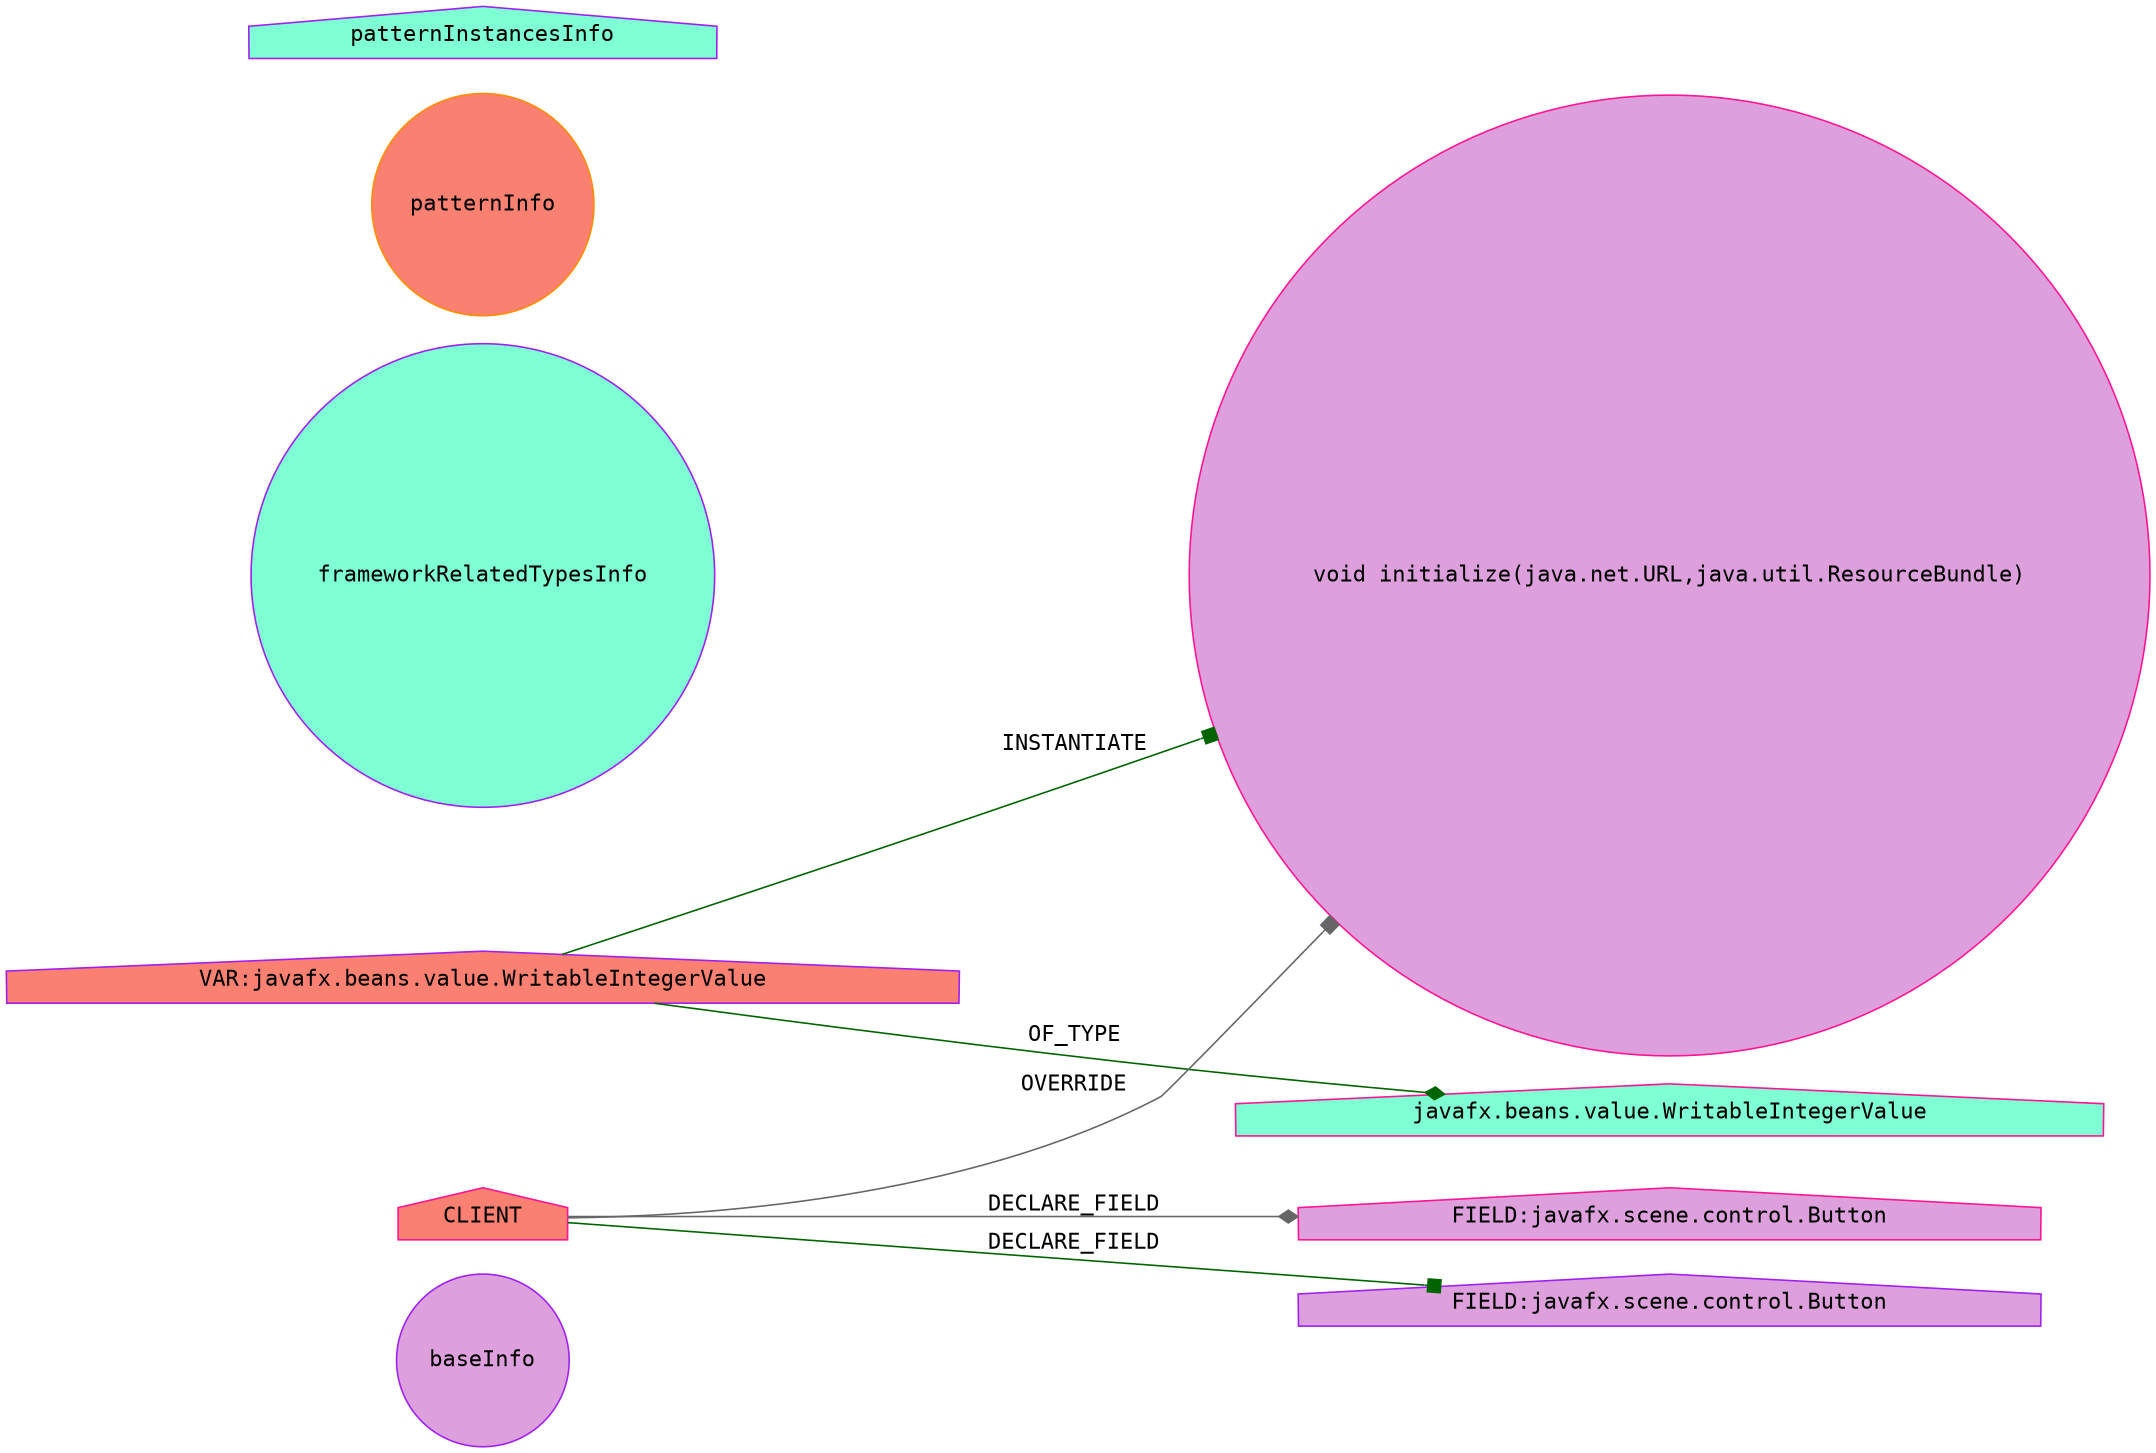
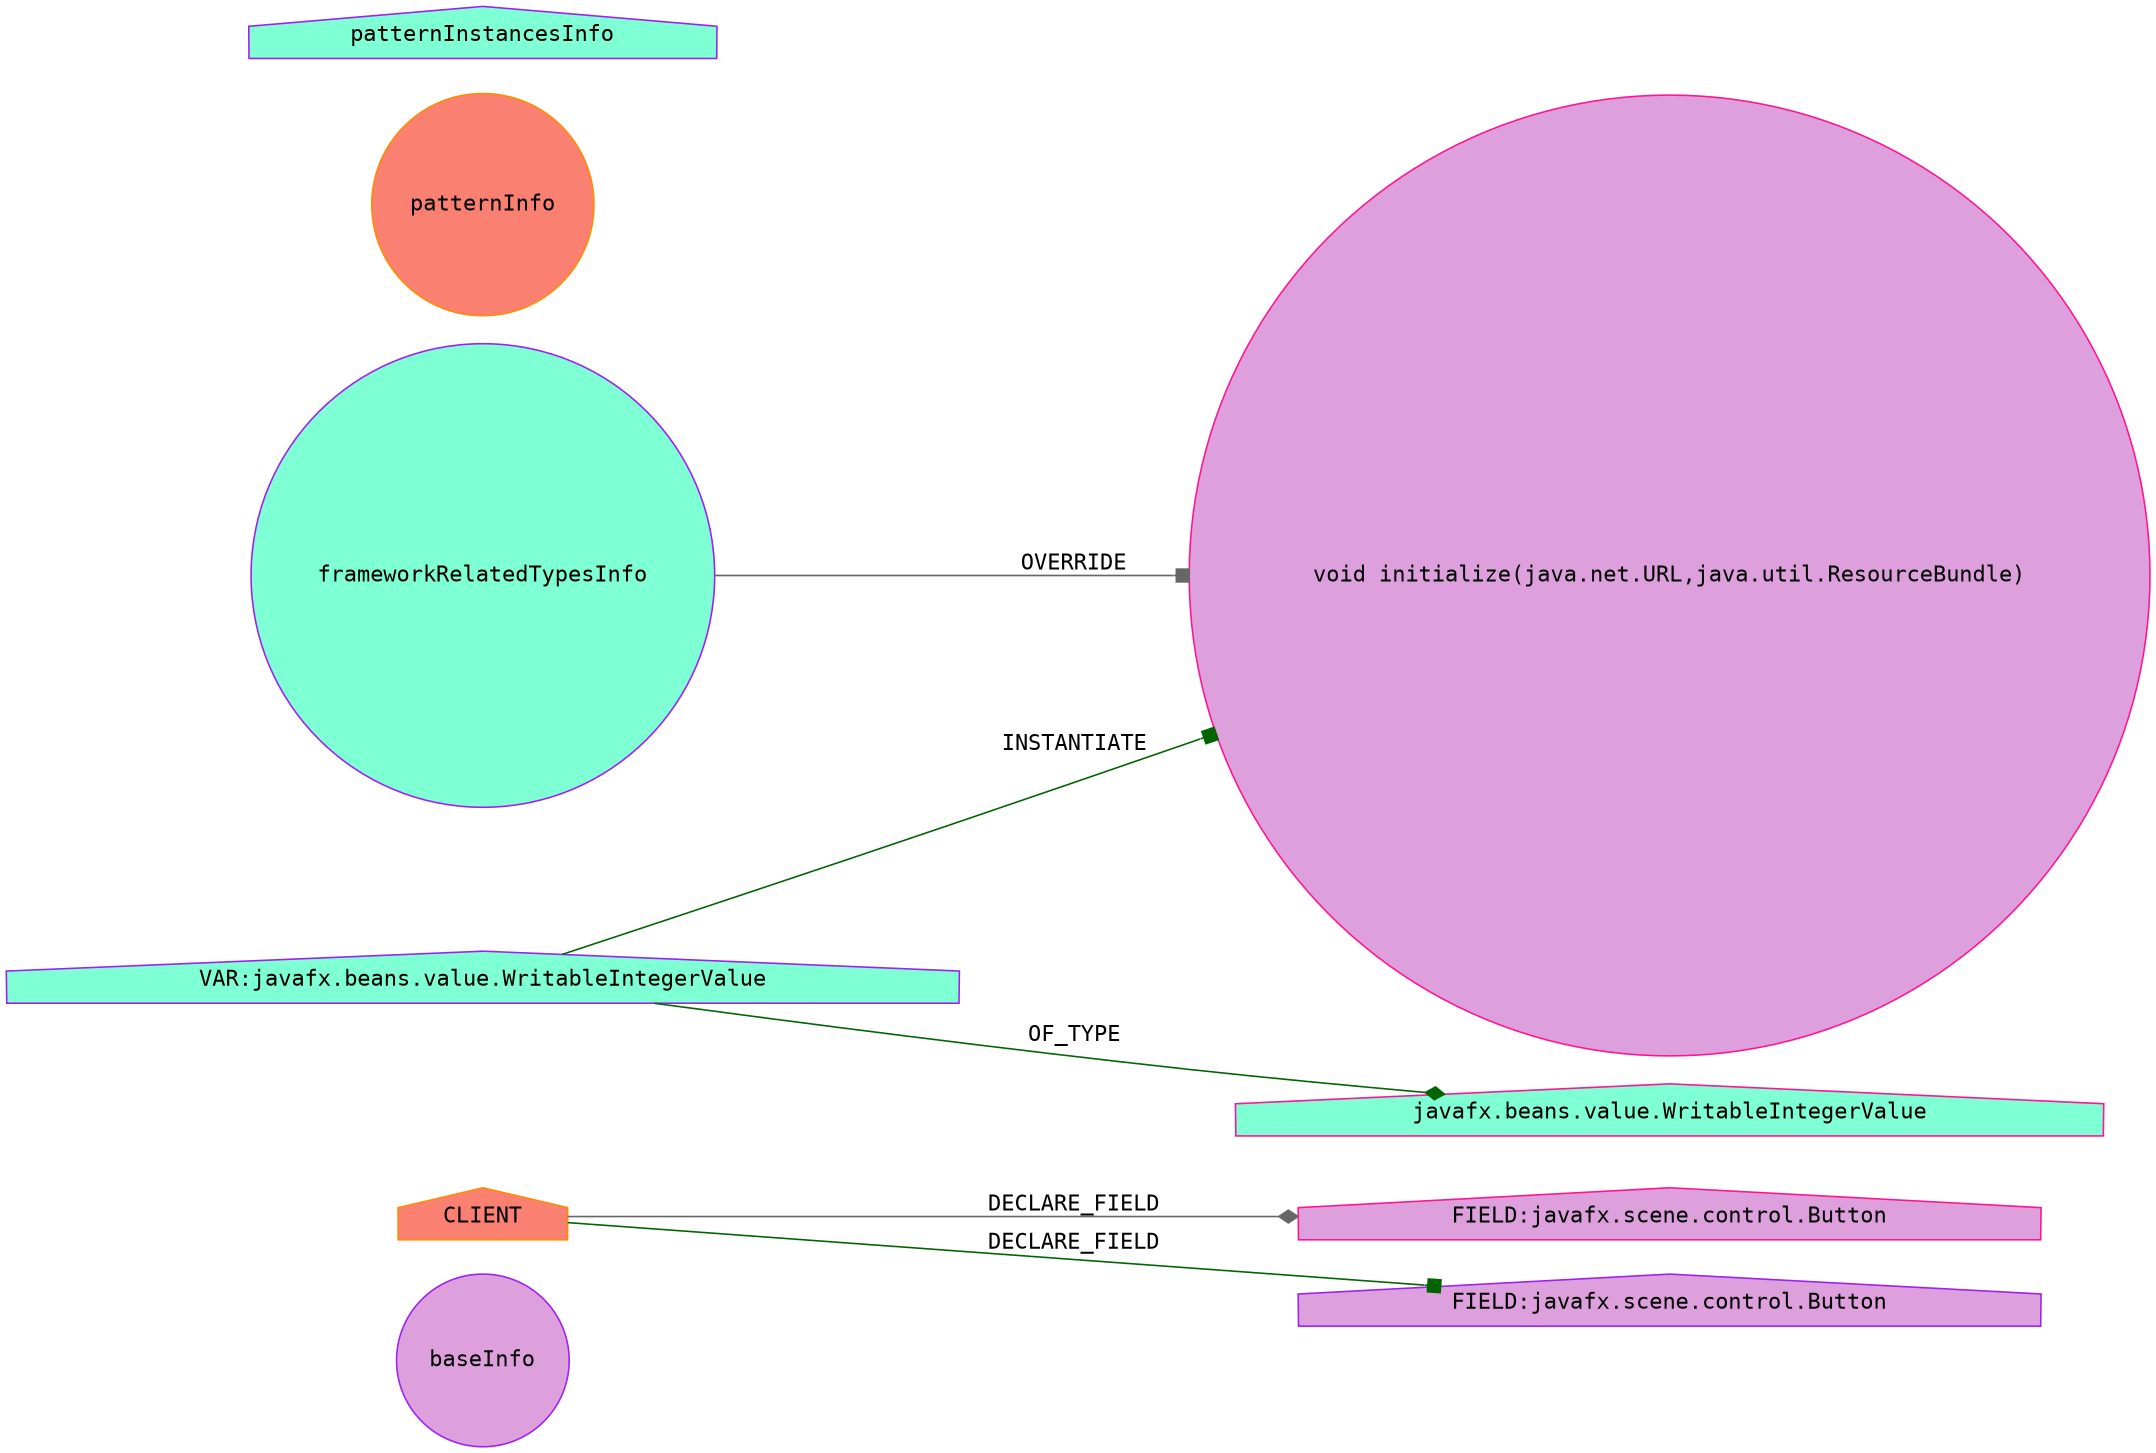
(483, 980) -> (483, 980)
(984, 1164) -> (944, 576)
(483, 1217) -> (483, 1217)
